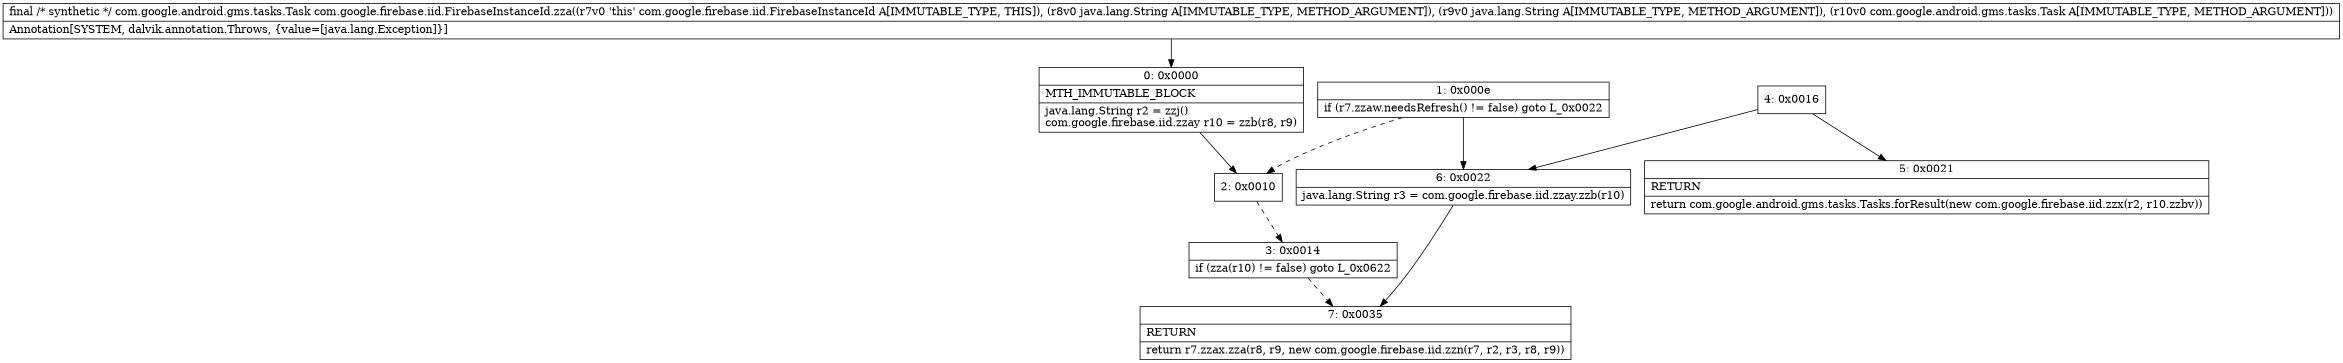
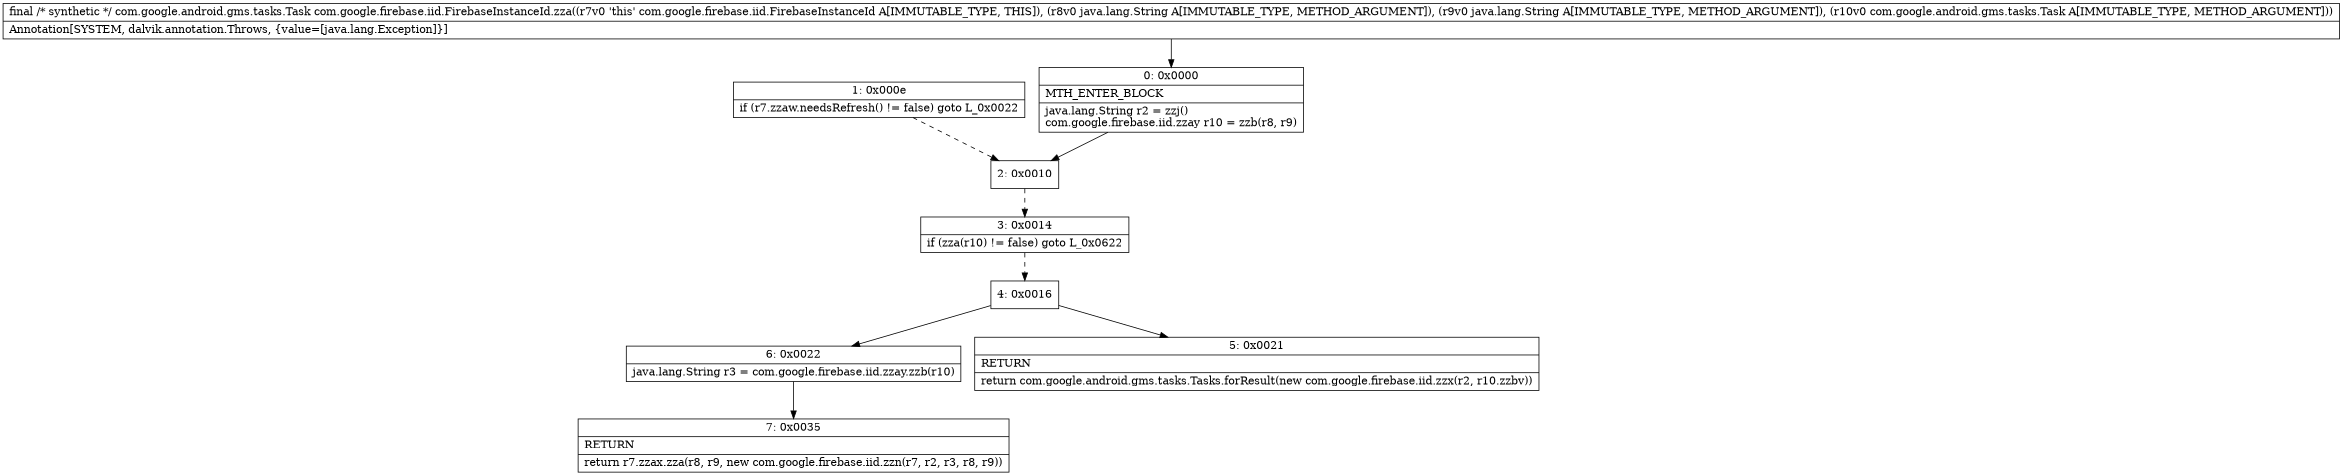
(1120, 94) -> (1105, 94)
(1463, 139) -> none
(1318, 289) -> (1025, 263)
